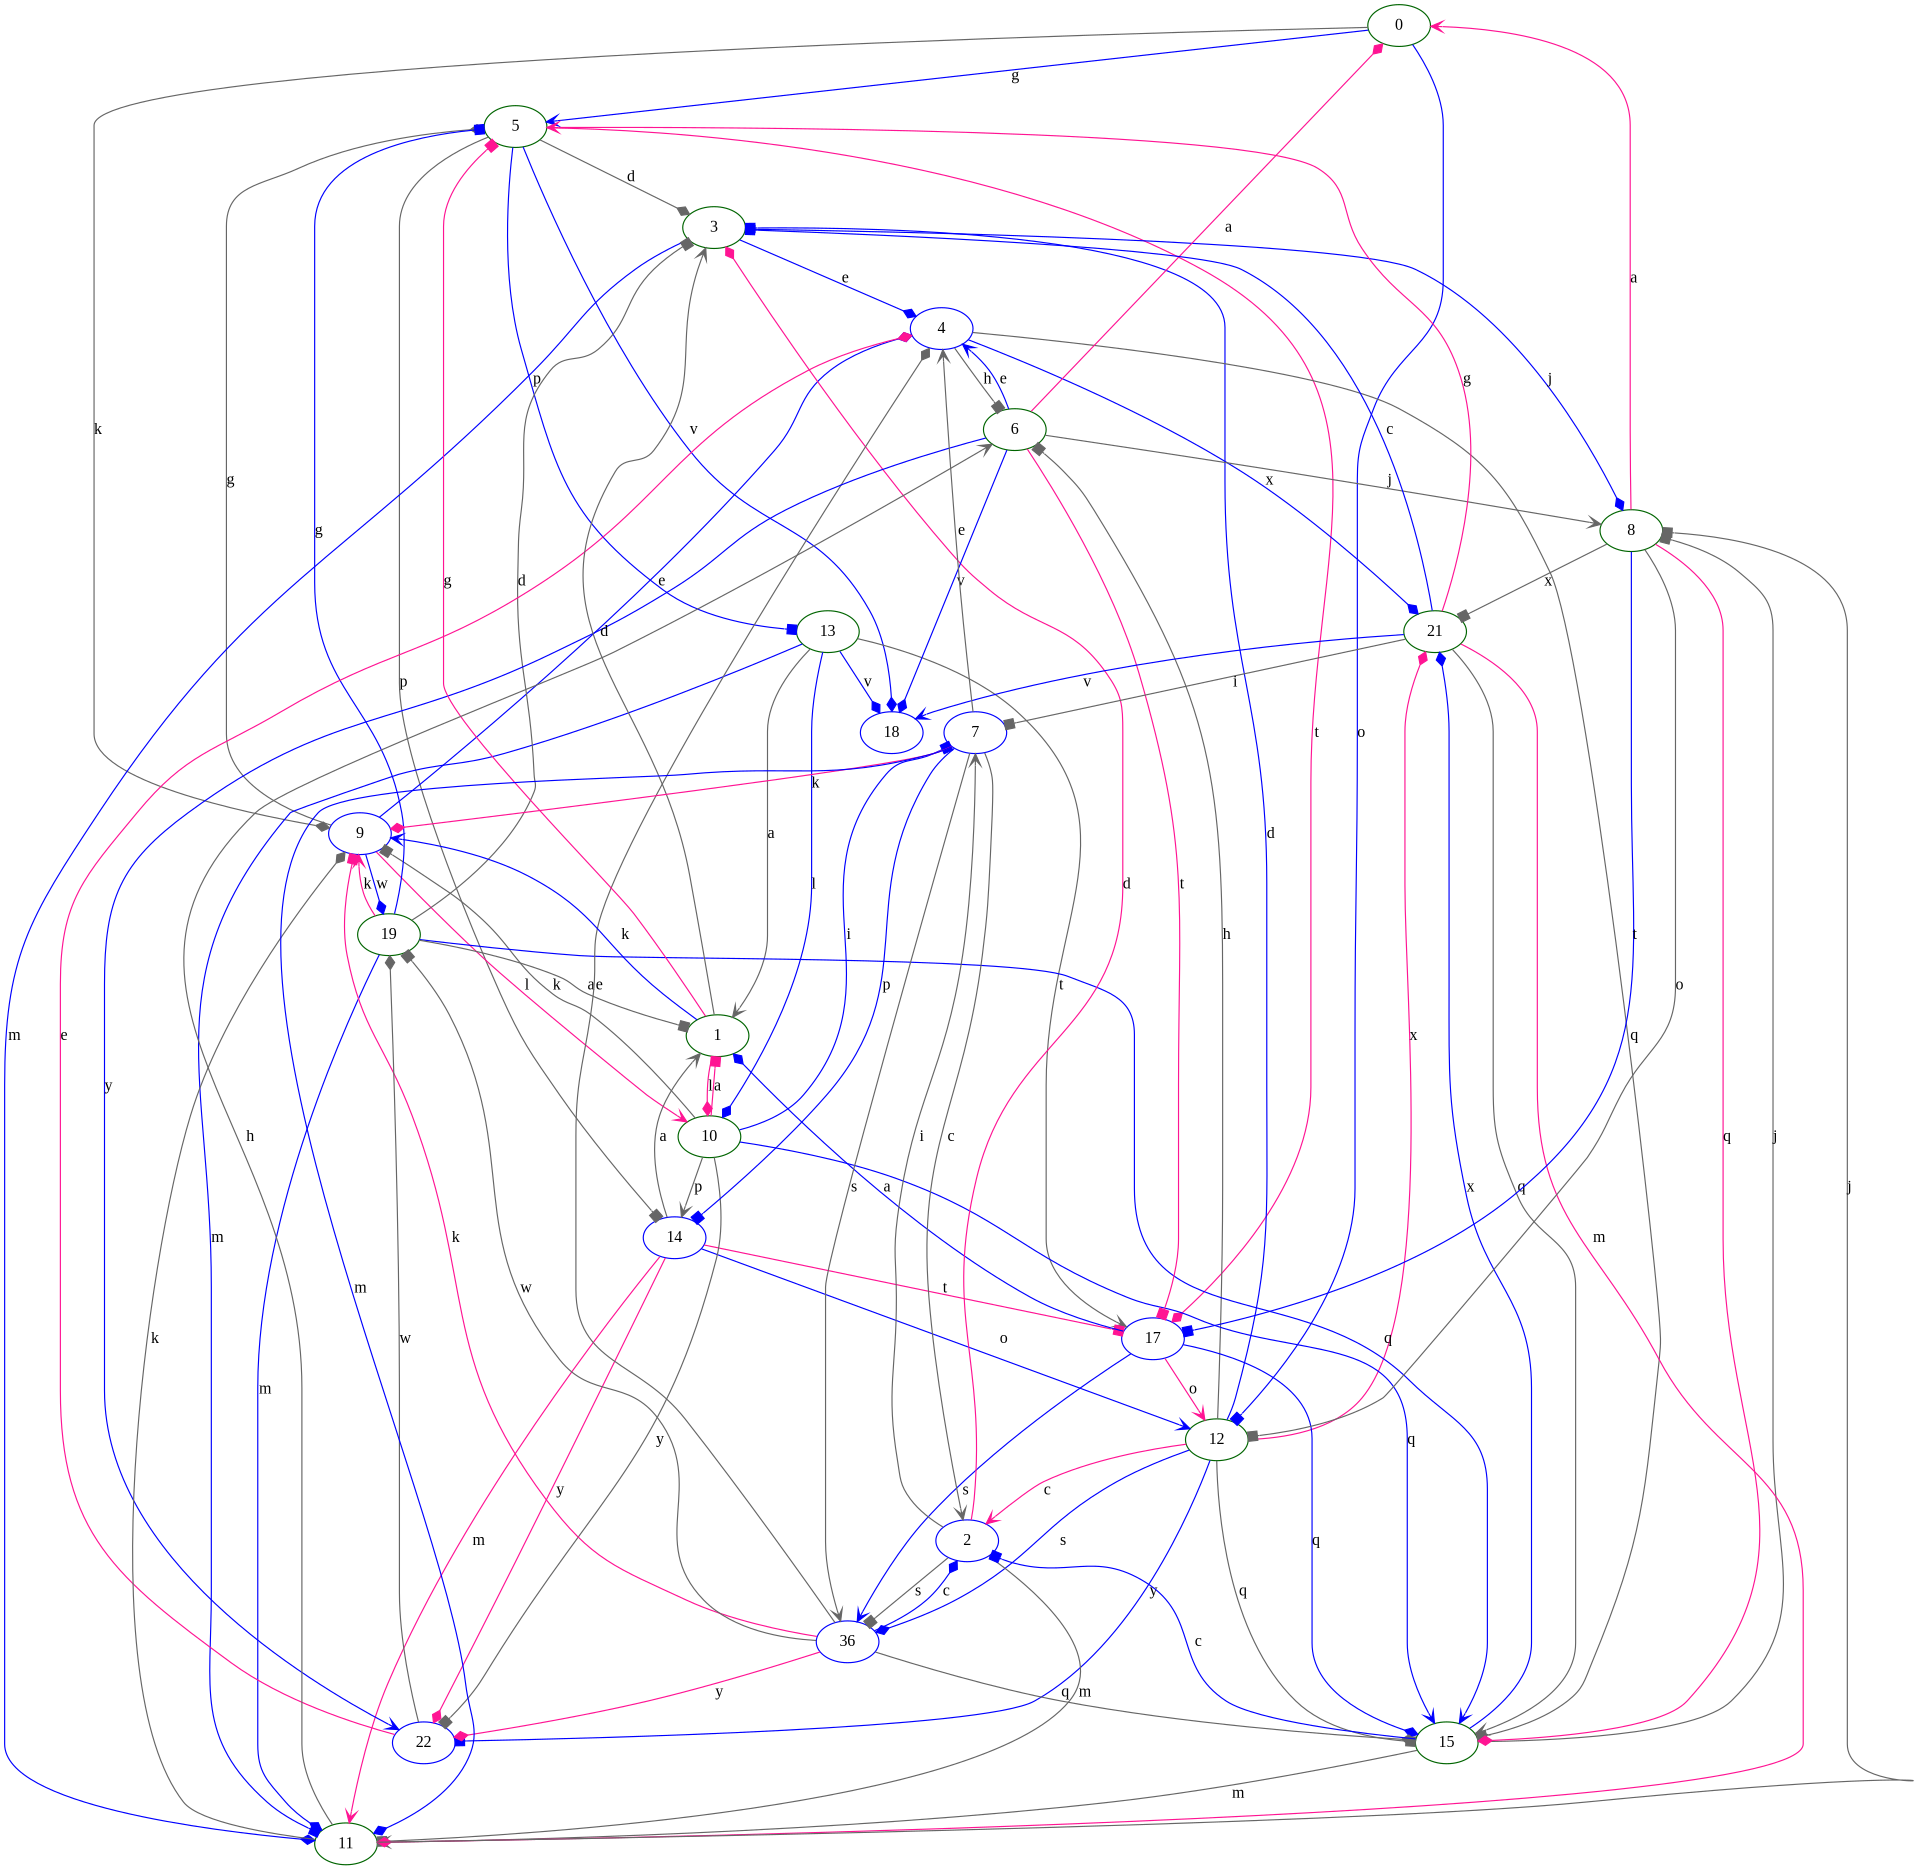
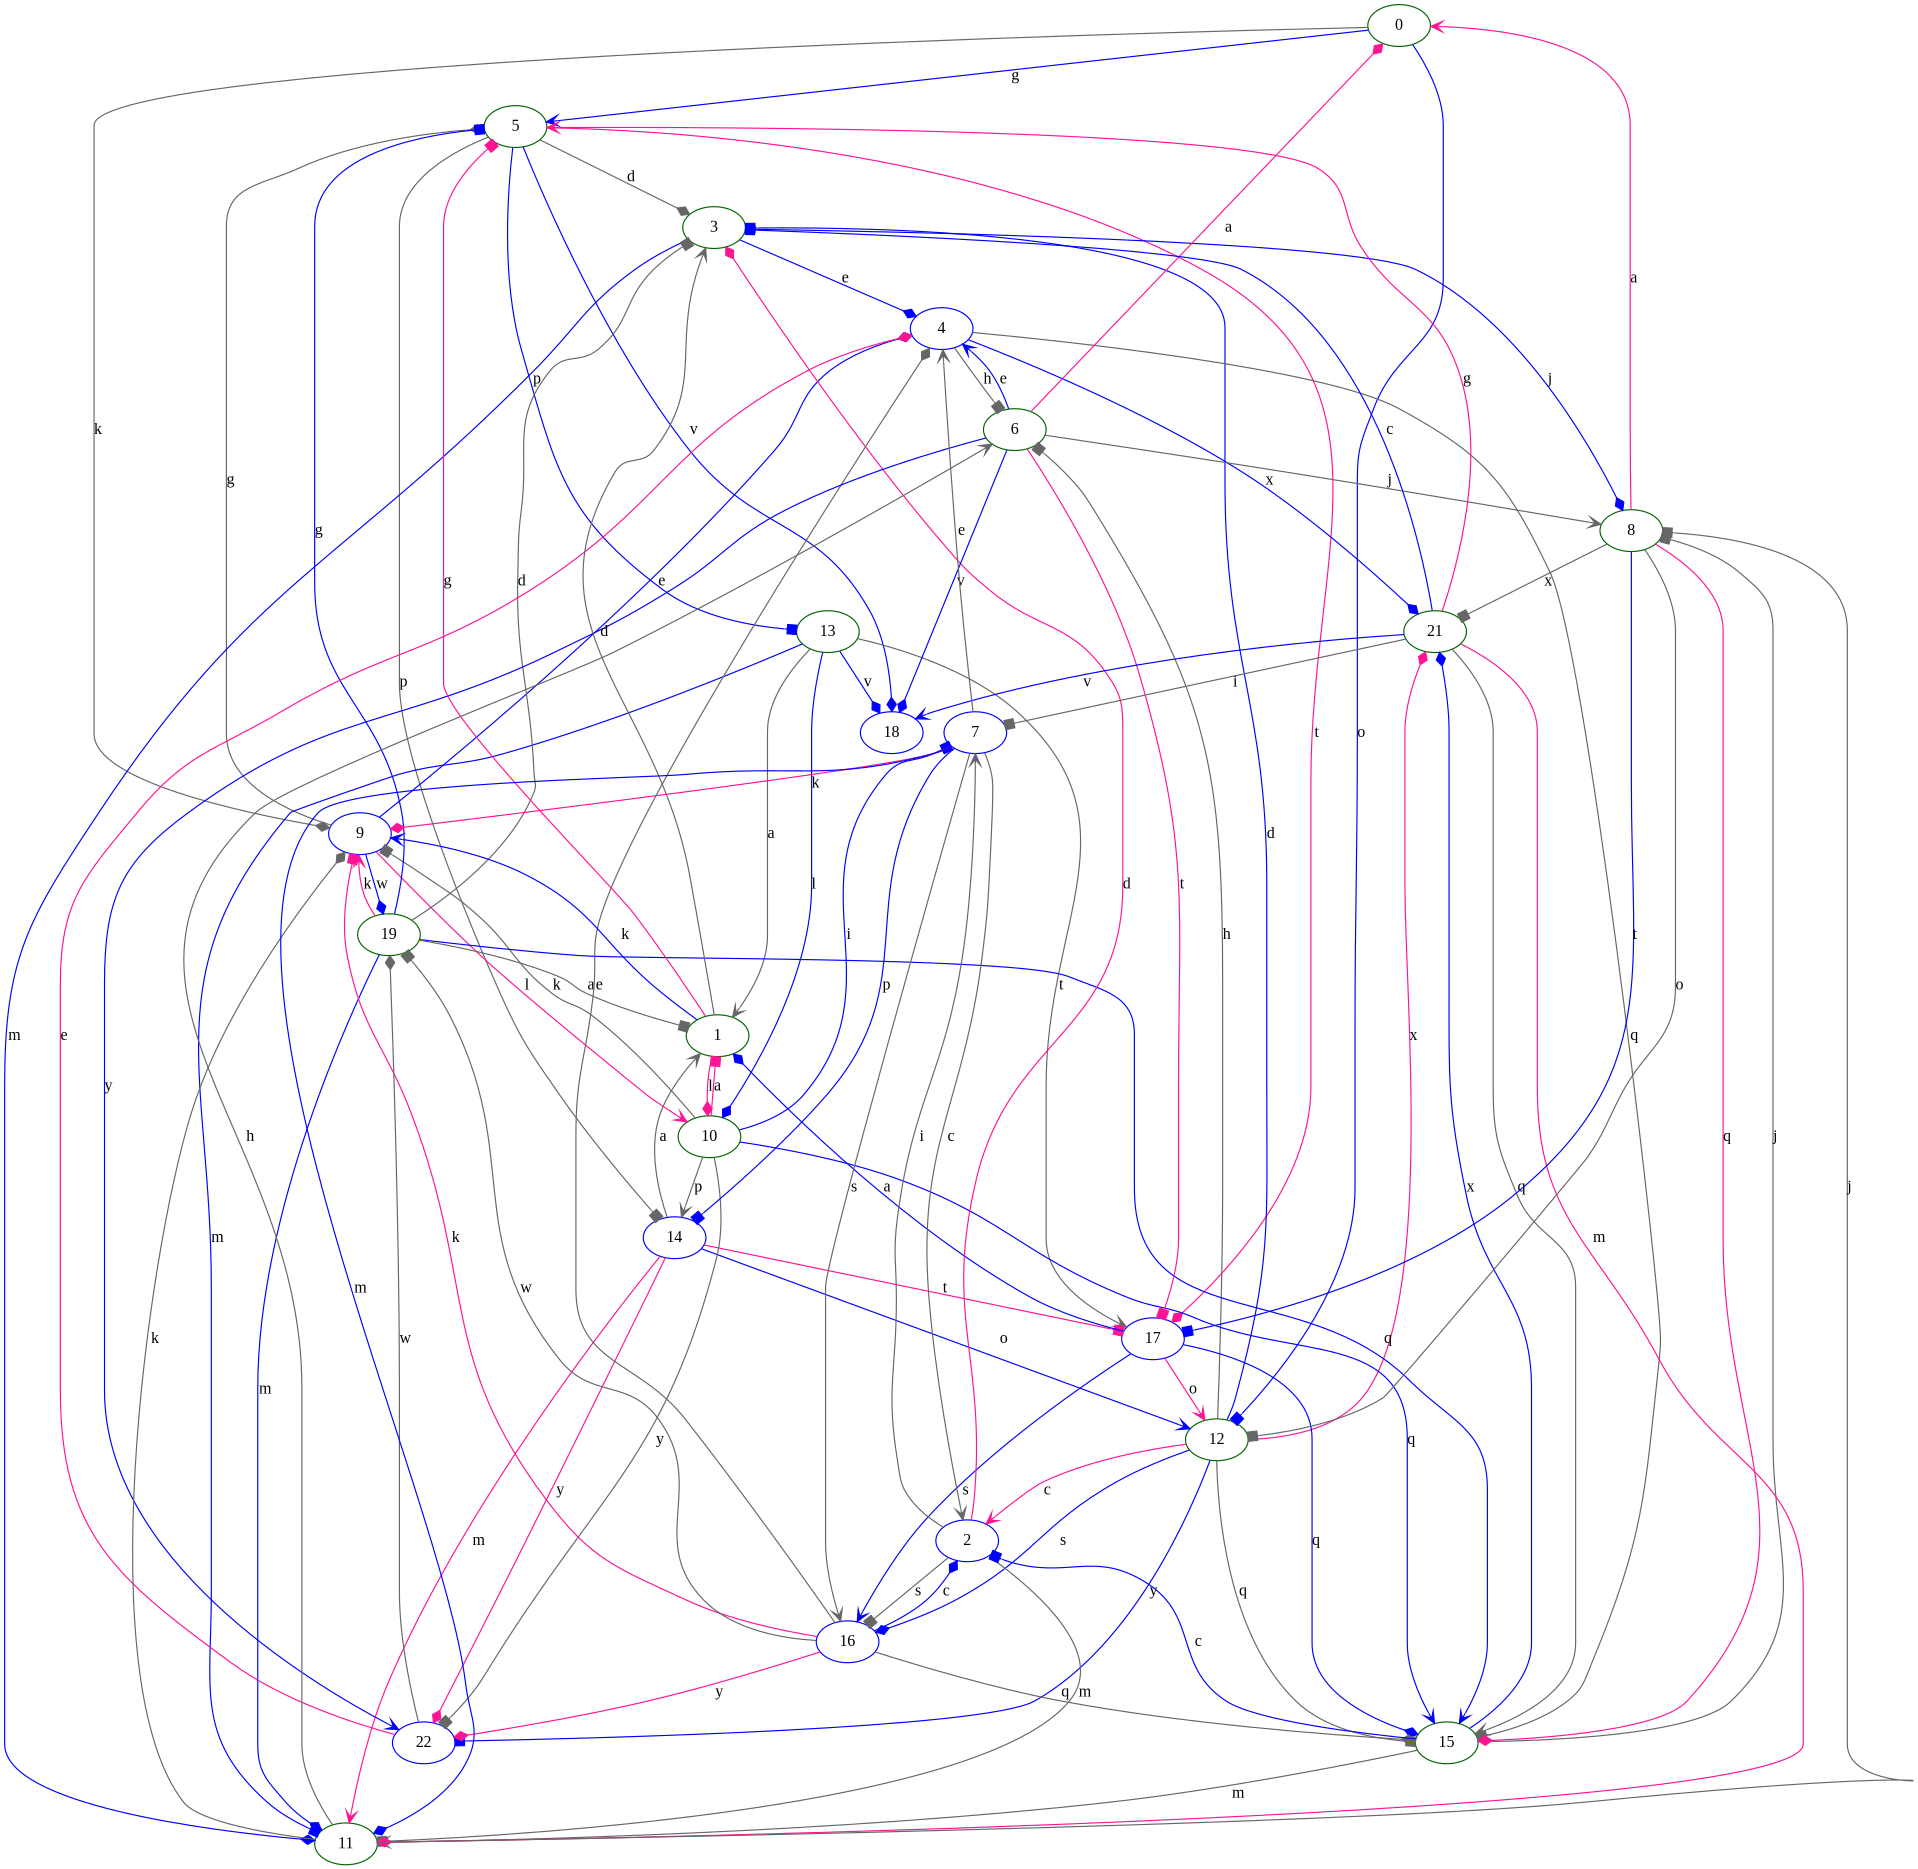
(848, 1642) -> (848, 1642)
